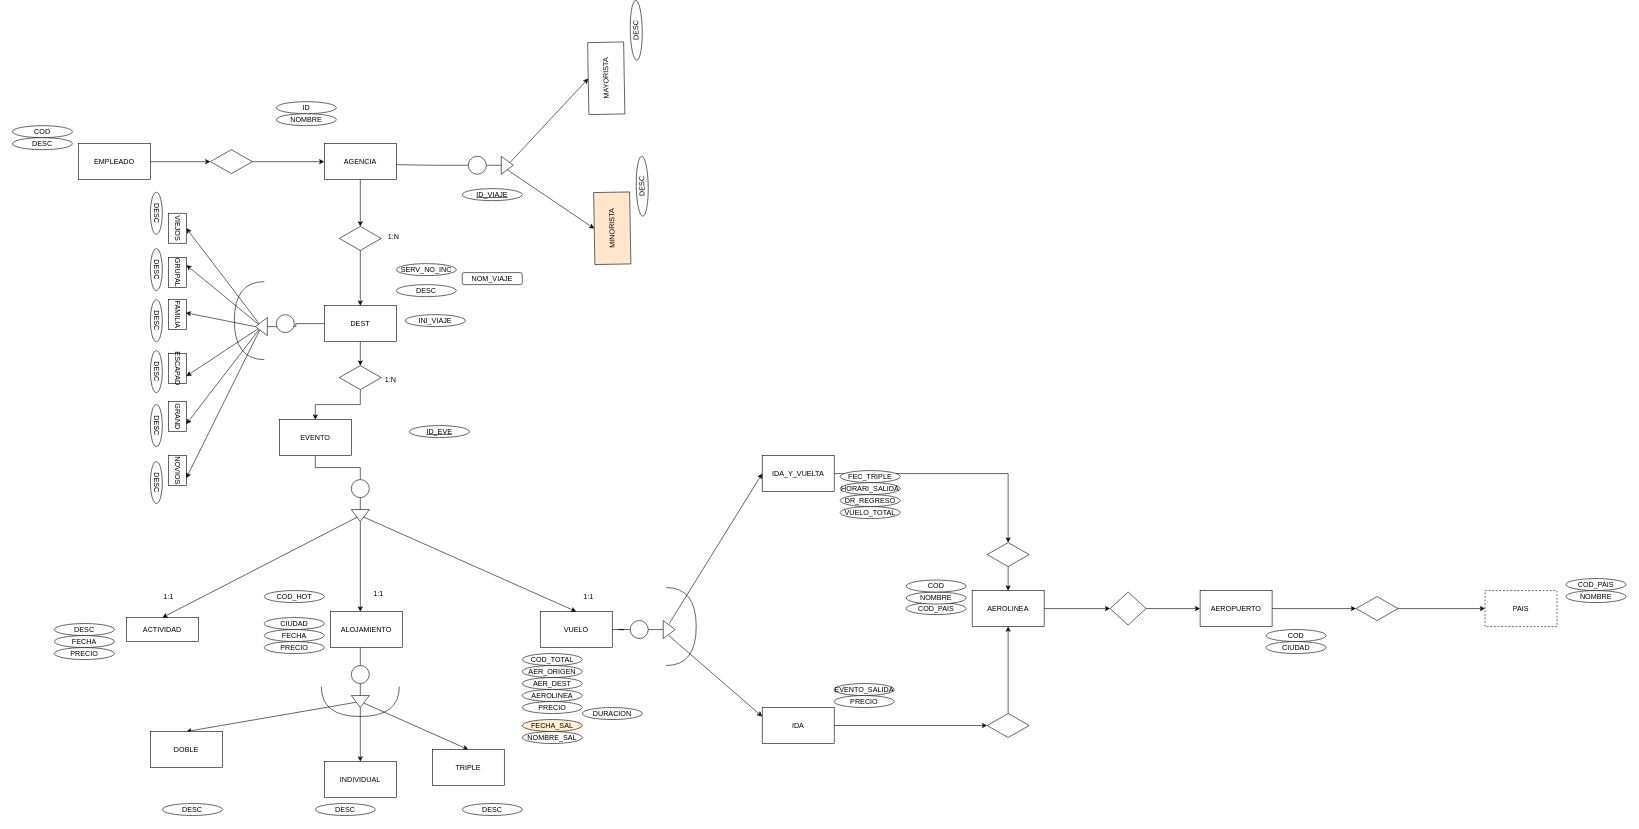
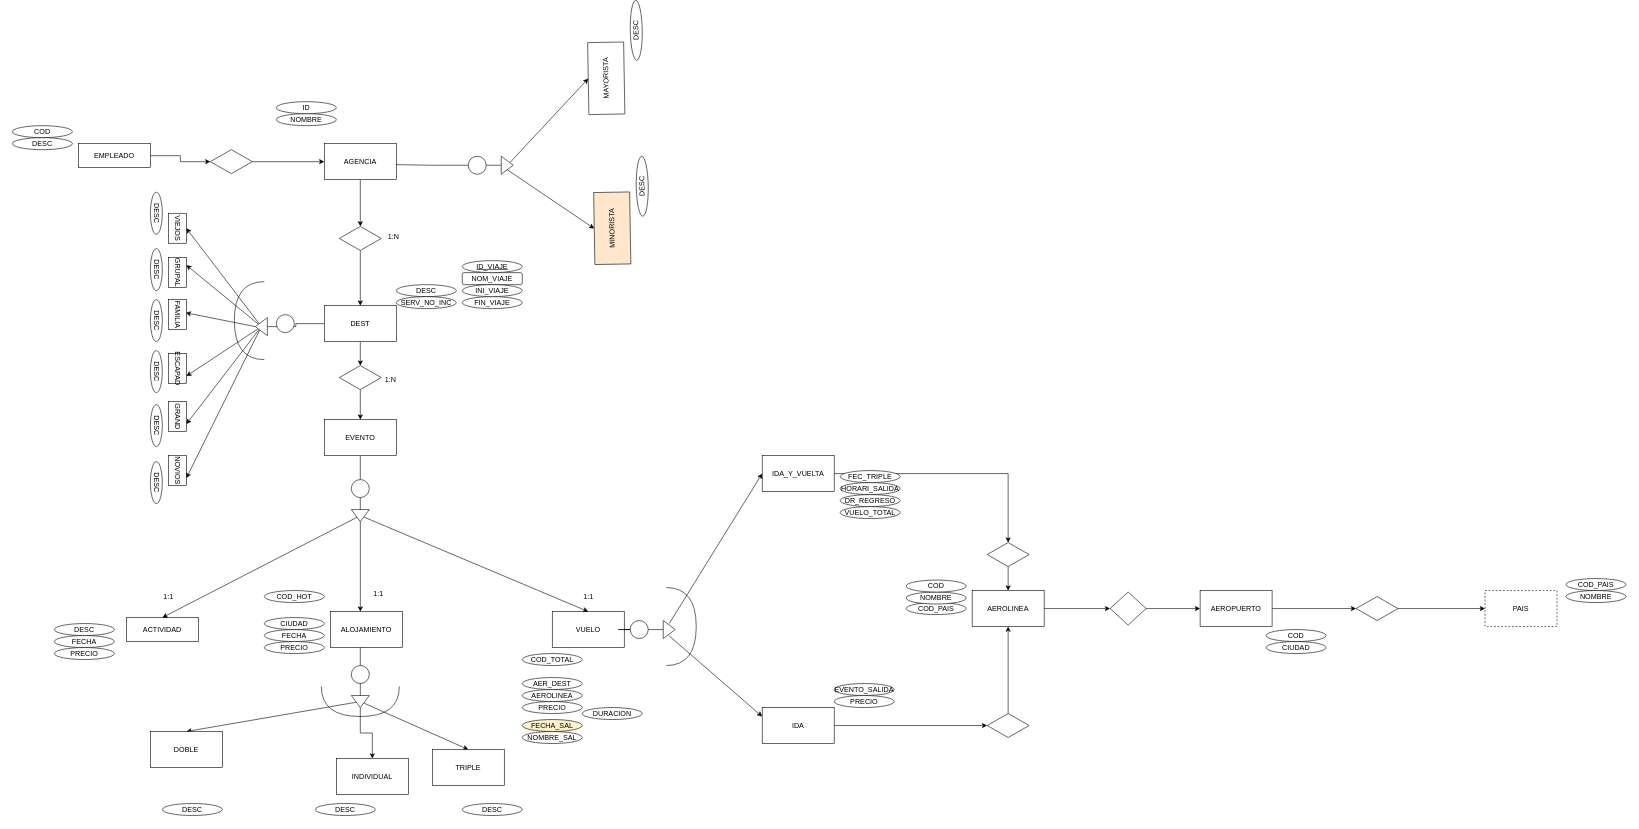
(114, 162) -> (114, 156)
(492, 195) -> (492, 267)
(426, 270) -> (426, 303)
none -> (492, 303)
(435, 321) -> (492, 291)
(440, 432) -> none
(315, 438) -> (360, 438)
(576, 630) -> (588, 630)
(552, 672) -> none
(360, 780) -> (372, 777)
